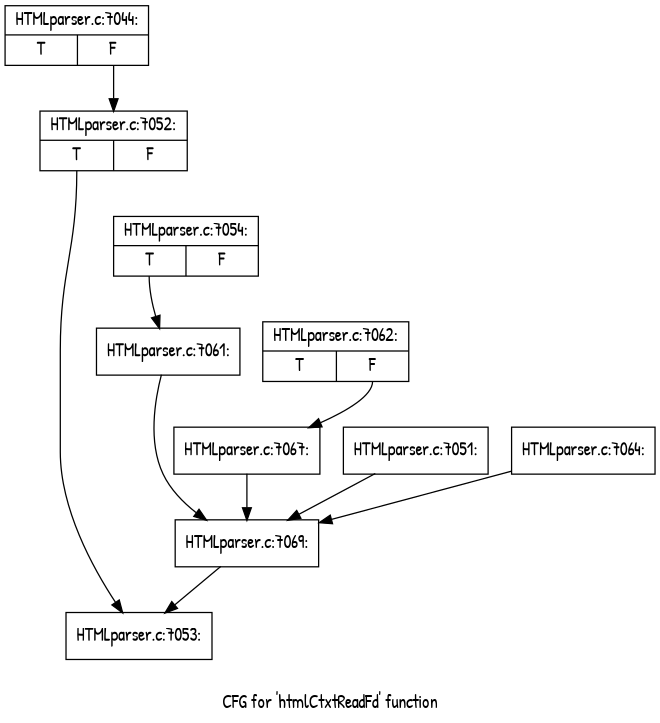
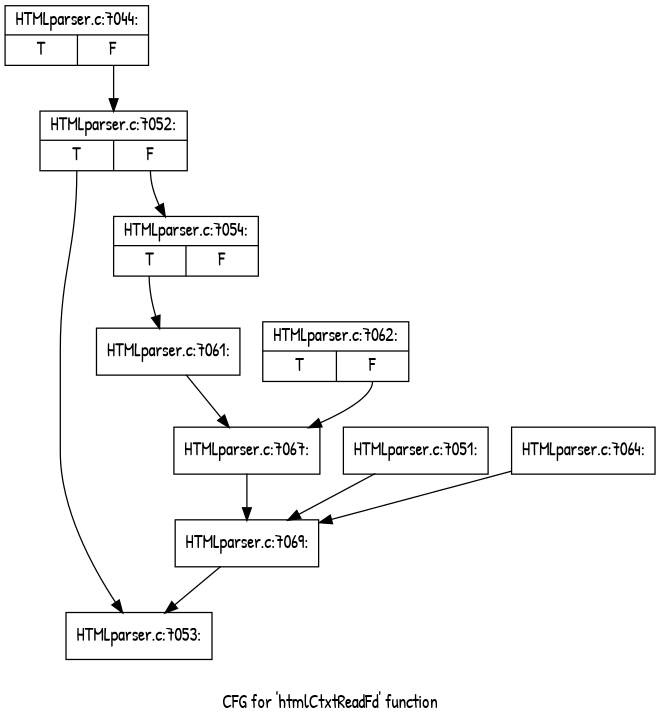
none -> (153, 189)
(156, 450) -> (203, 396)
